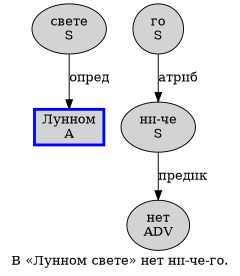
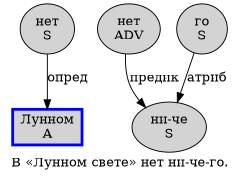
(69, 29) -> (47, 29)
(158, 171) -> (128, 79)
